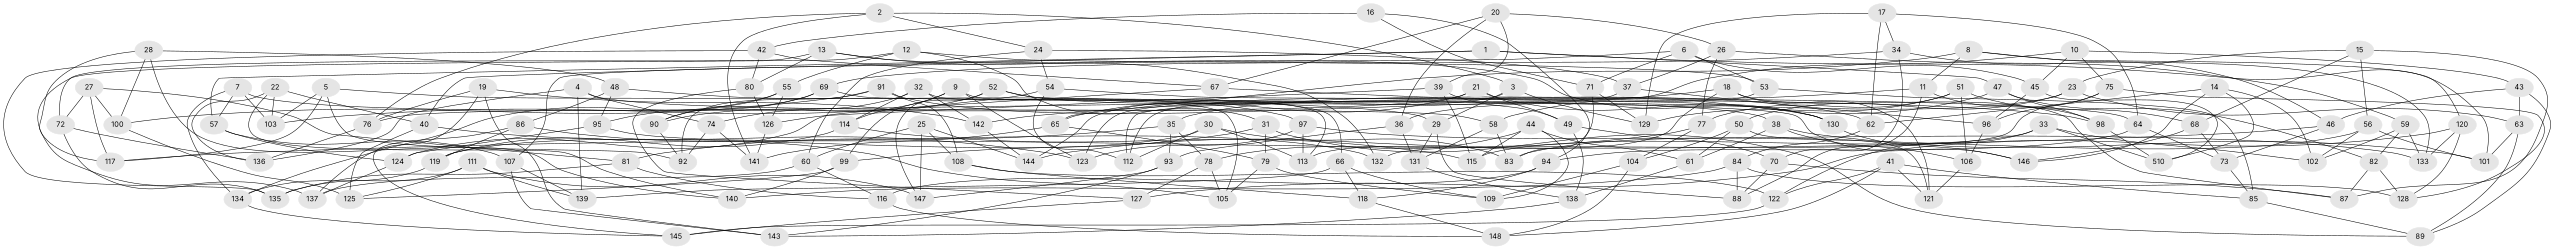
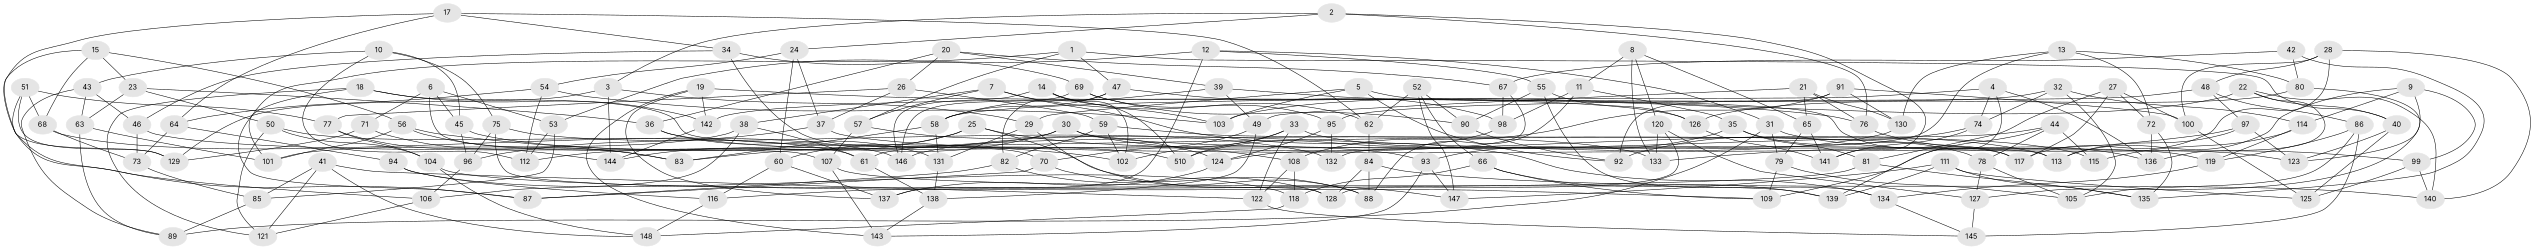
(1371, 13) -> none
(1459, 124) -> (1075, 100)
